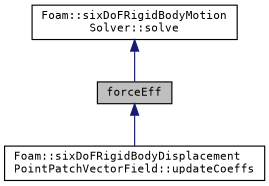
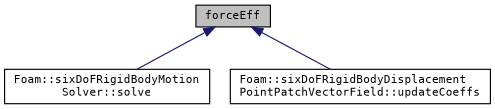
(135, 66) -> (171, 51)
